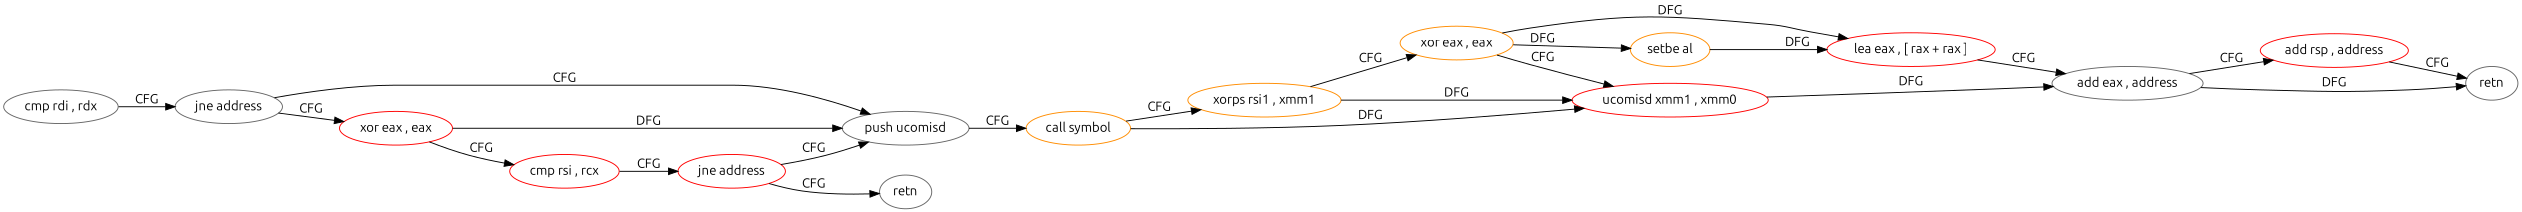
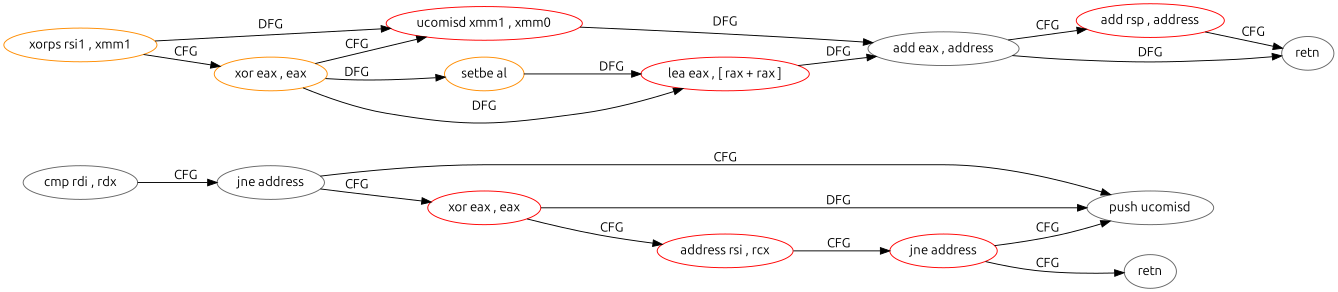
(2024, 59) -> (839, 52)
(1078, 128) -> none
(564, 171) -> (725, 251)
